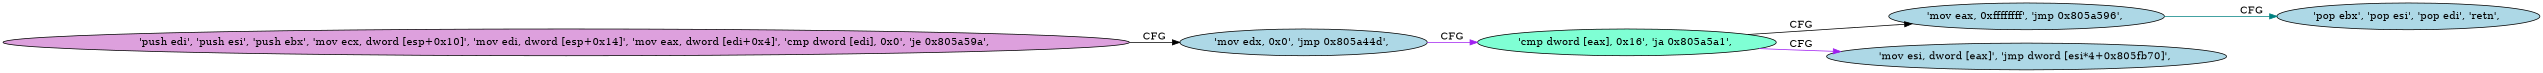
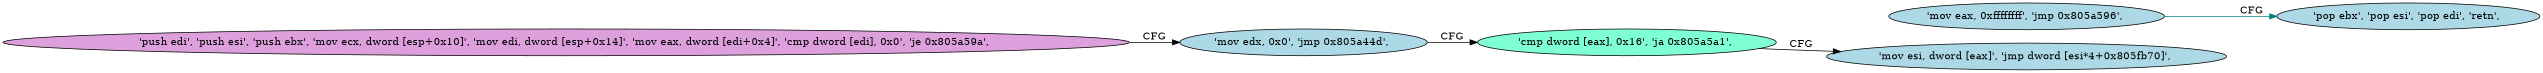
(1826, 29) -> none
(1449, 42) -> (1449, 42)
(1796, 50) -> (1796, 50)
